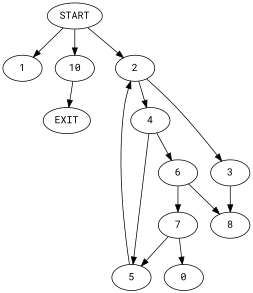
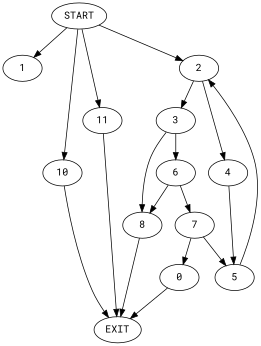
none -> (102, 121)
(162, 143) -> (176, 143)
none -> (131, 274)
none -> (152, 301)
